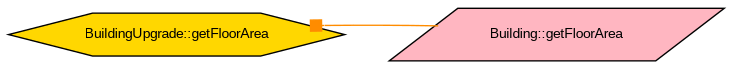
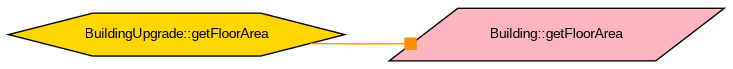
(382, 25) -> (356, 44)
